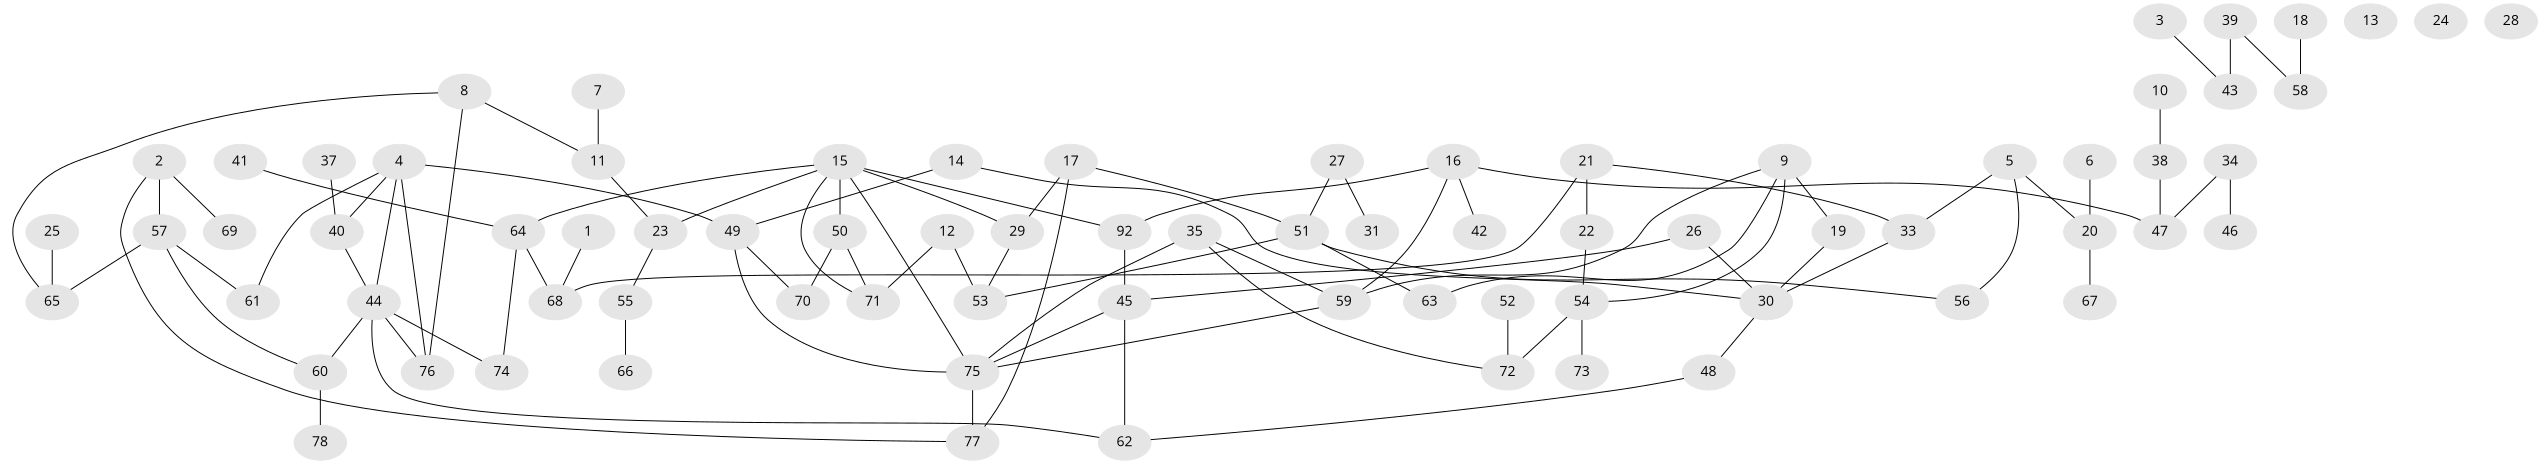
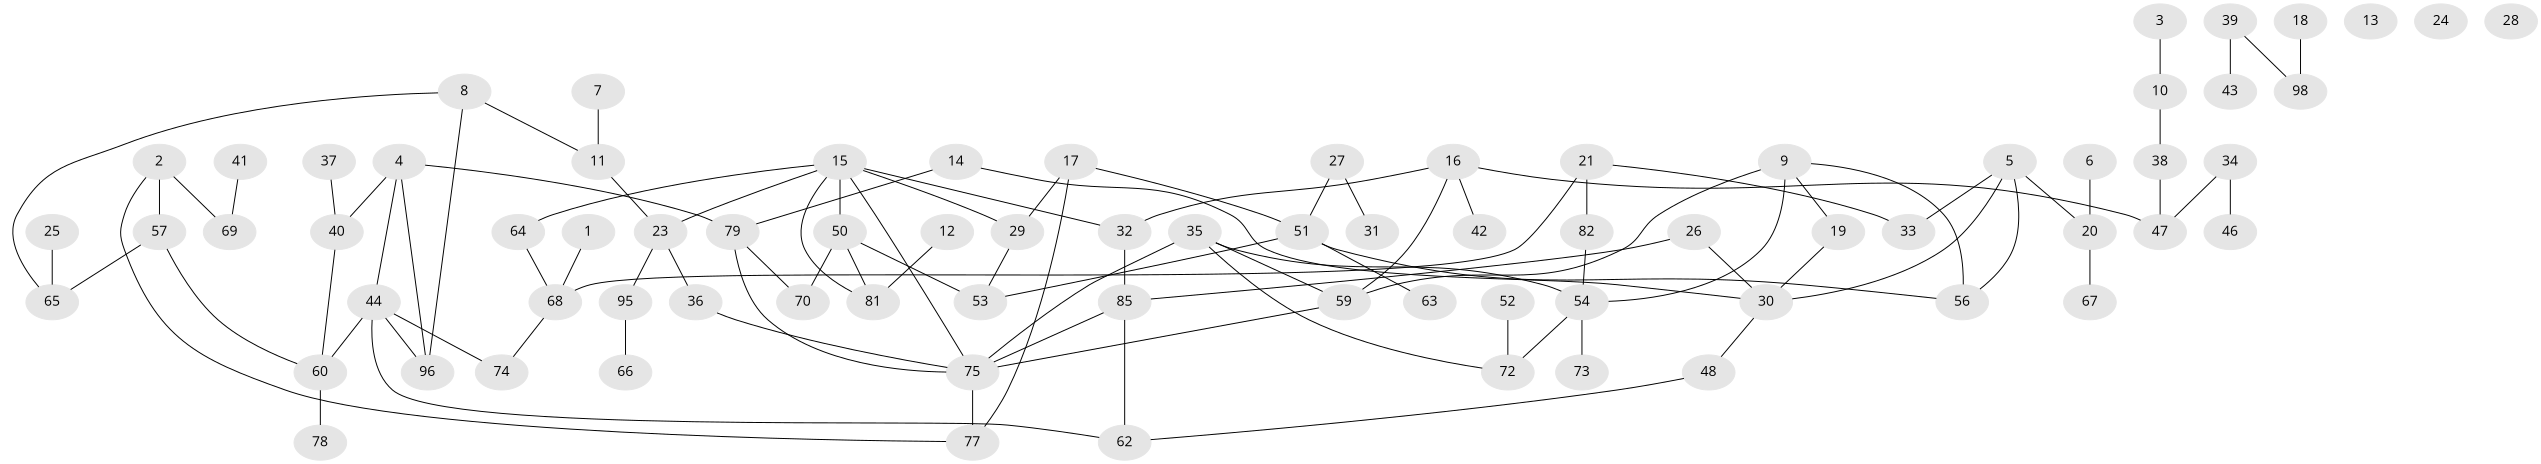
(2195, 56) -> (2160, 57)
(2301, 92) -> (2301, 92)
(378, 200) -> (235, 197)
(733, 232) -> (733, 232)
(1125, 232) -> (1125, 232)
(1587, 232) -> (1587, 232)
(355, 267) -> (329, 302)
(964, 267) -> (898, 261)
none -> (1389, 267)
(1837, 267) -> (1914, 266)
(1681, 272) -> (1916, 192)
(253, 302) -> none
(510, 302) -> (528, 337)
(626, 302) -> (626, 302)
none -> (696, 302)
(873, 302) -> (873, 302)
(1125, 302) -> (1125, 302)
(428, 372) -> (428, 372)
